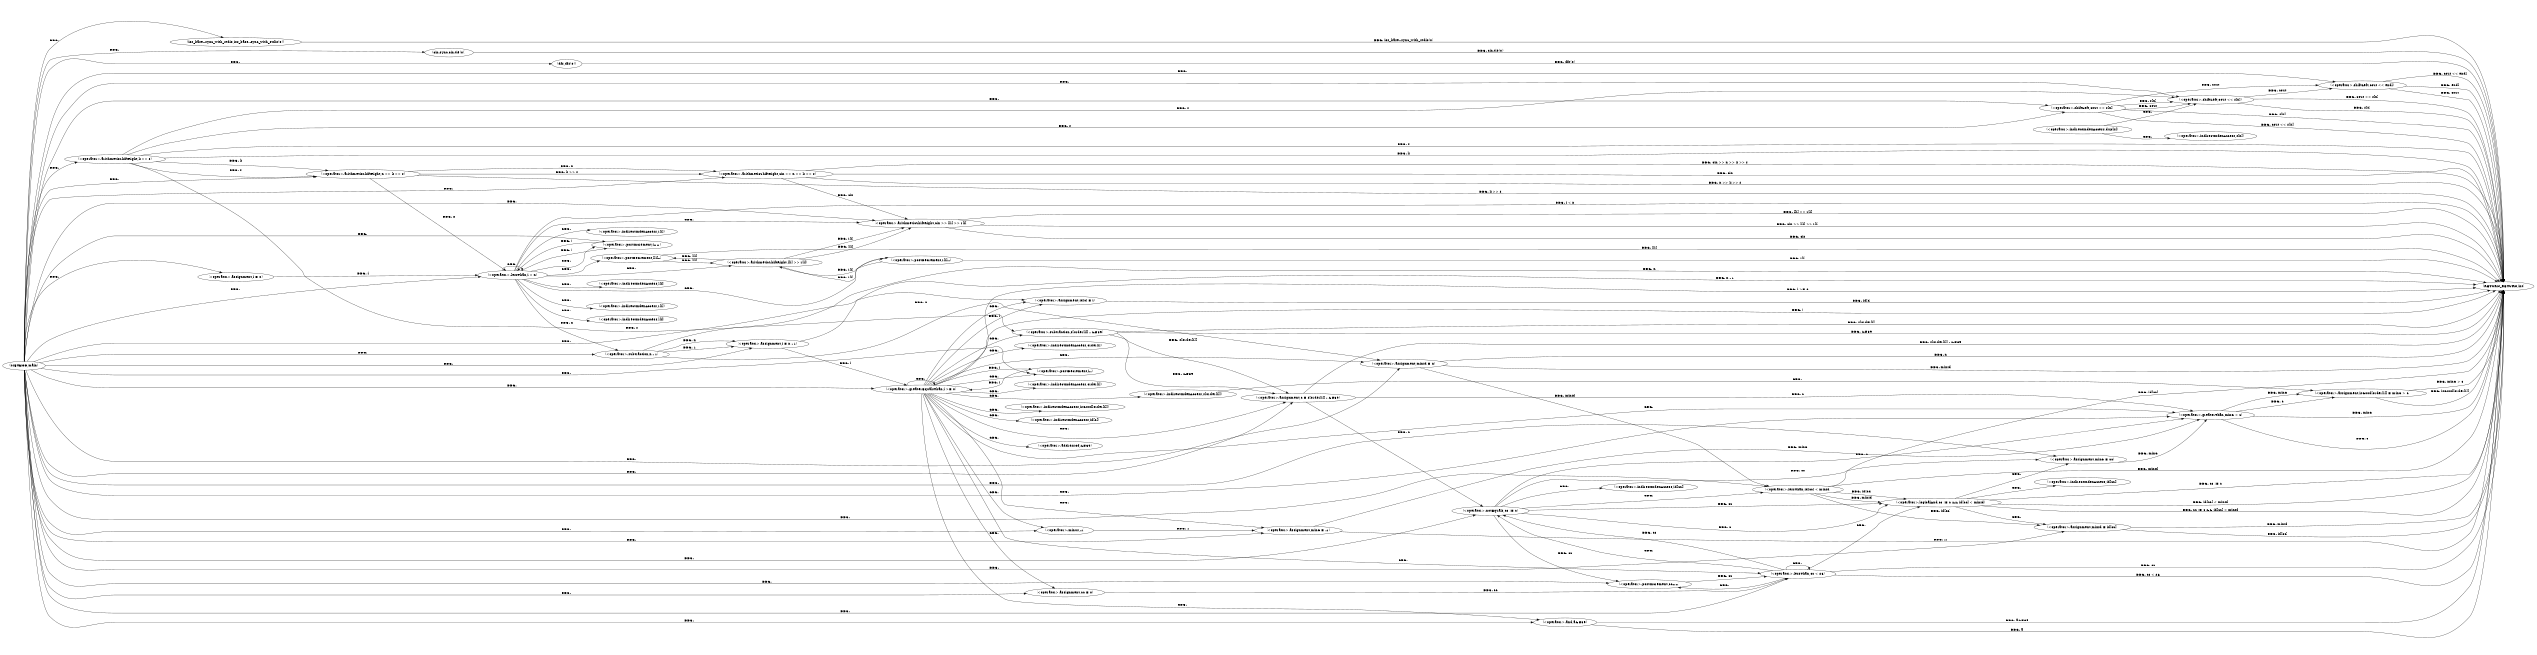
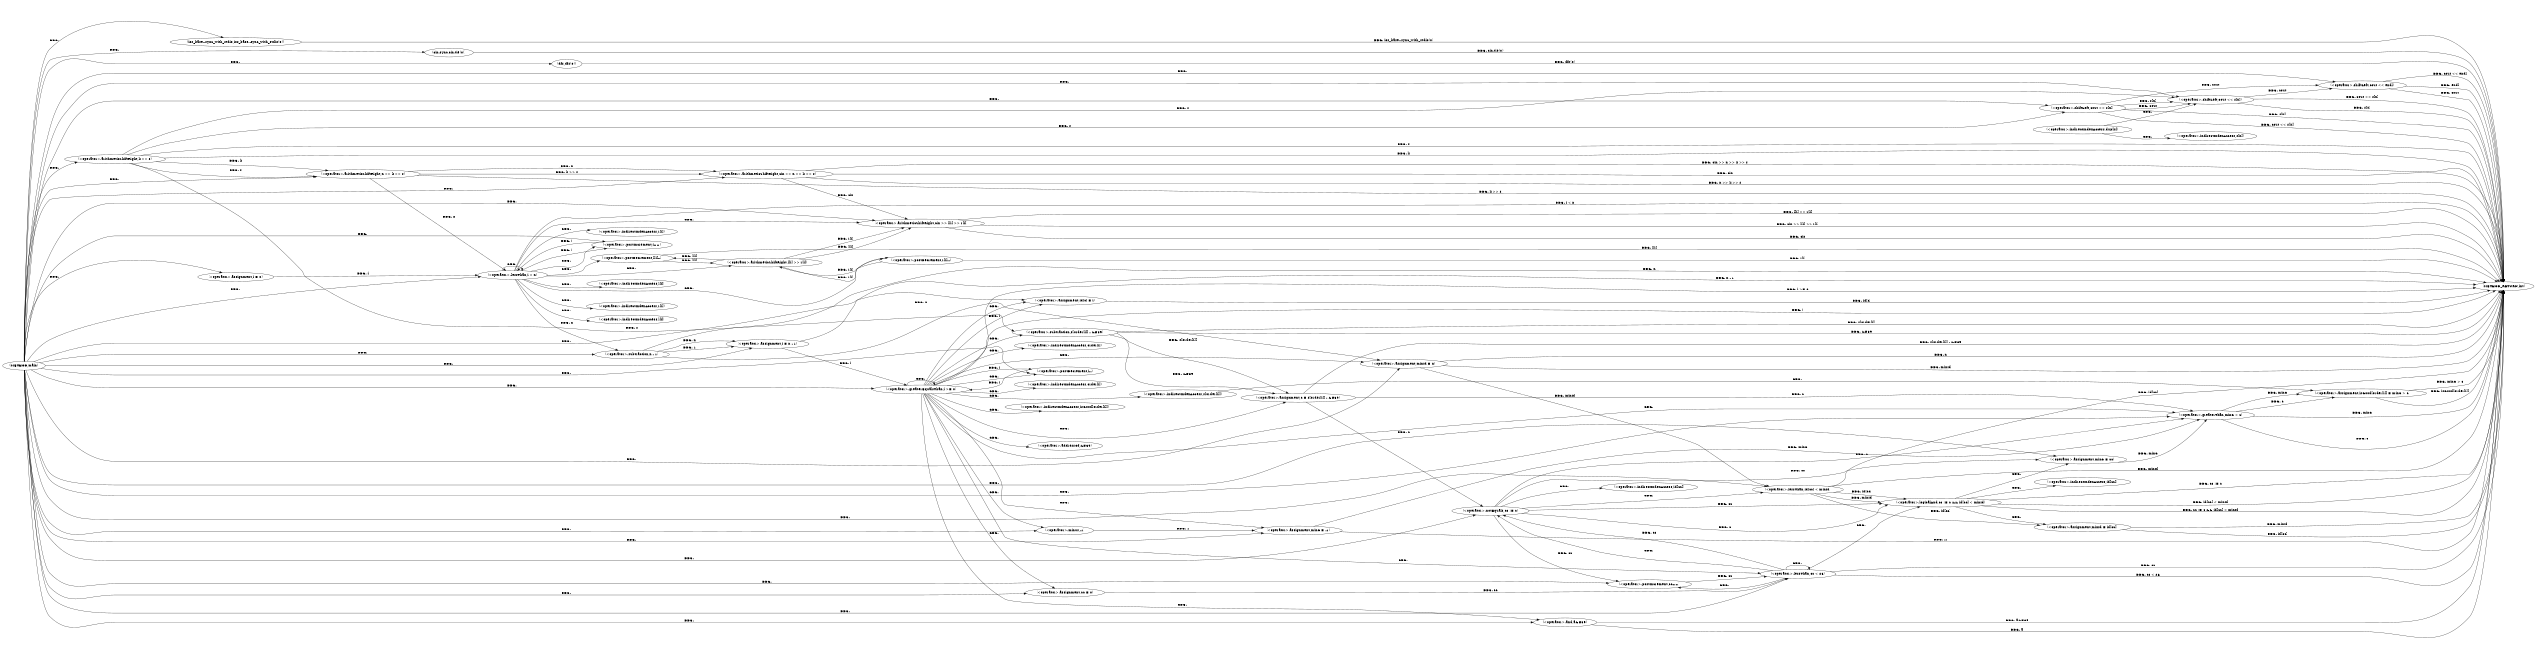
(2504, 286) -> (2504, 286)
(1065, 420) -> none
(626, 474) -> none
(962, 570) -> none
